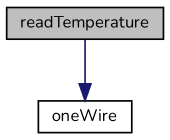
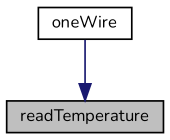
(85, 62) -> (85, 62)
